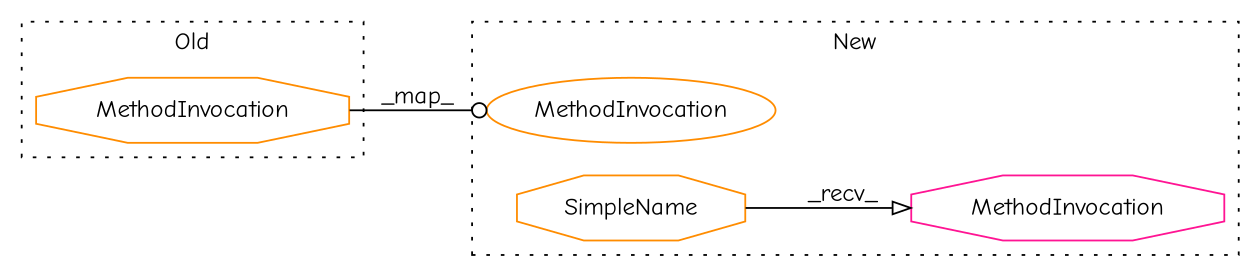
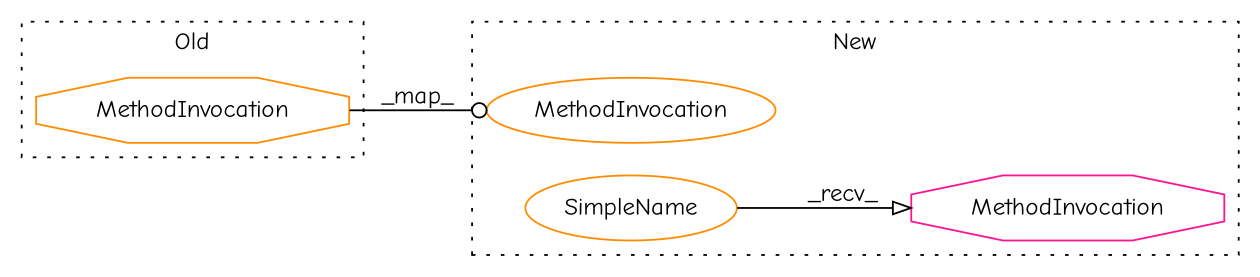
(631, 208) -> (631, 208)
